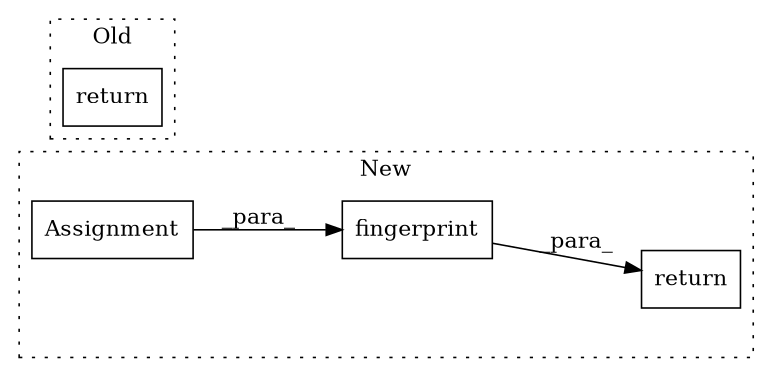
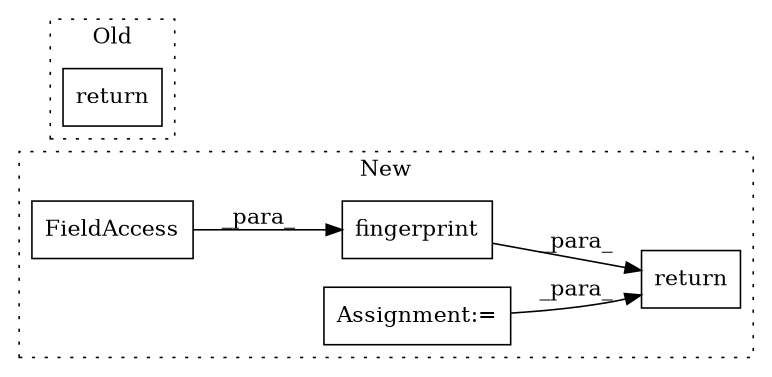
(113, 230) -> (113, 230)
none -> (417, 316)
